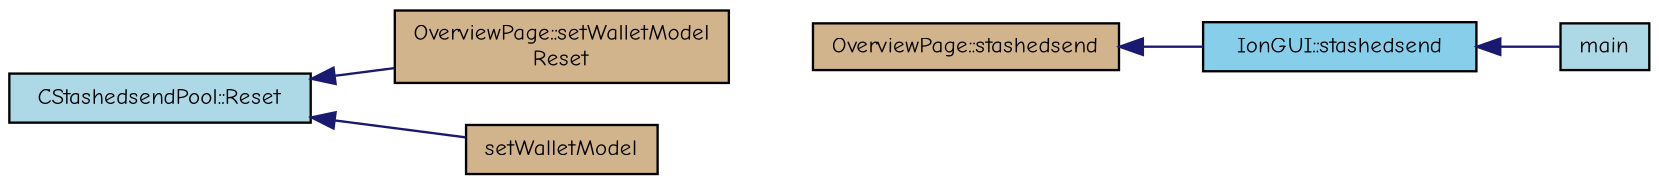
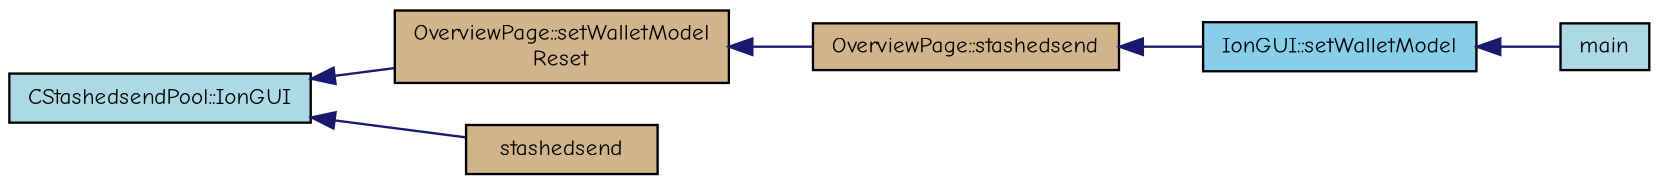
none -> (783, 47)
(1340, 47) -> (1340, 47)
(160, 98) -> (160, 98)
(562, 150) -> (562, 150)
